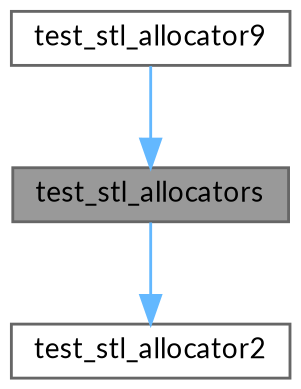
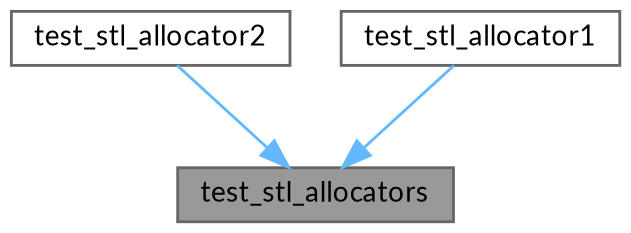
(151, 38) -> (480, 38)
(151, 259) -> (222, 106)
